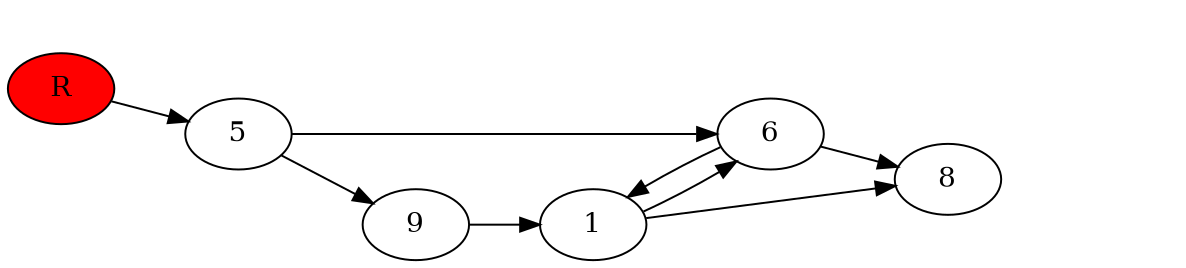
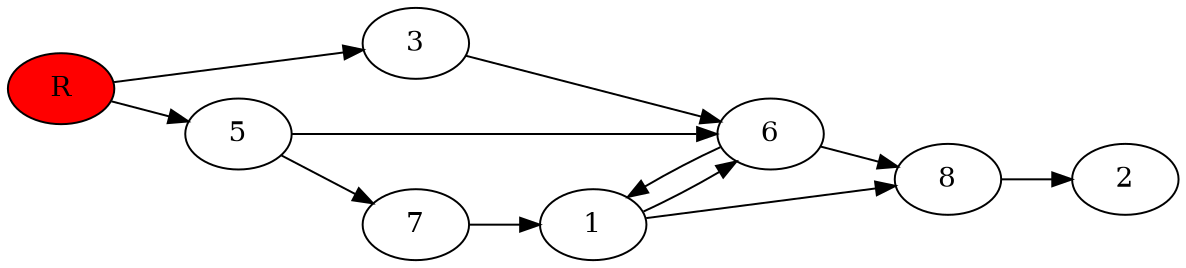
none -> (416, 43)
none -> (1125, 179)
(416, 225) -> (416, 225)
